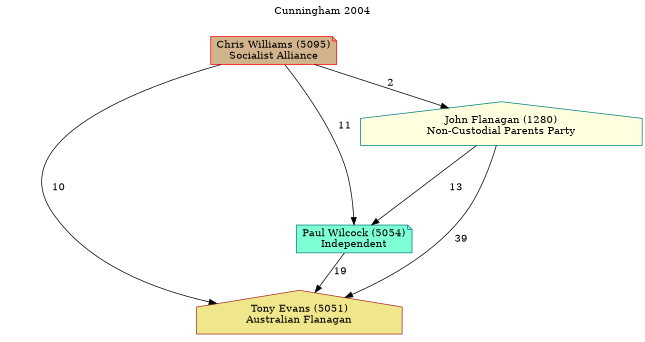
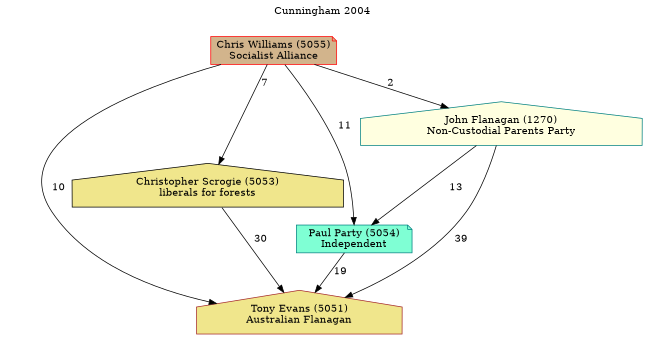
(274, 51) -> (274, 51)
(501, 126) -> (501, 126)
none -> (208, 188)
(354, 239) -> (354, 239)
